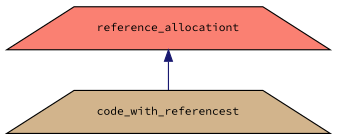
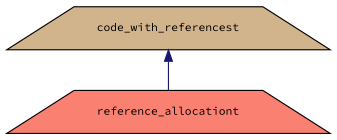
(168, 76) -> (168, 76)
